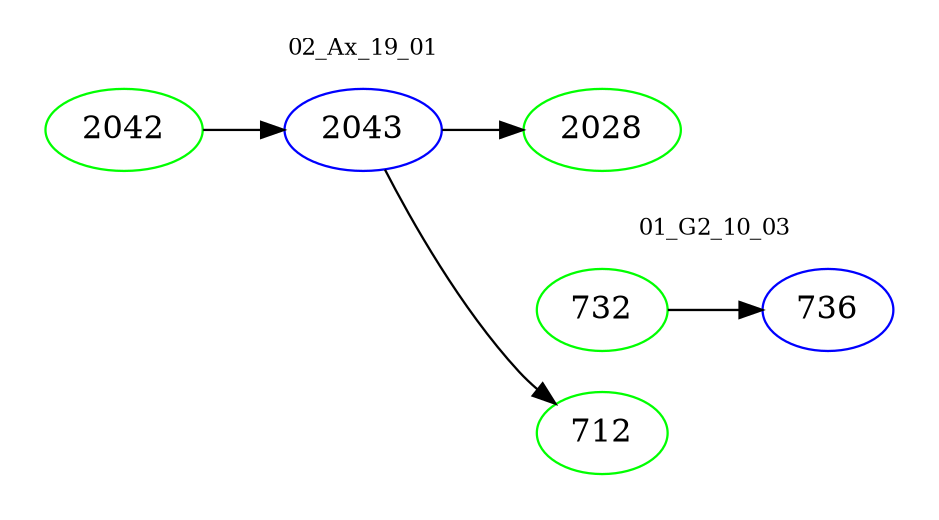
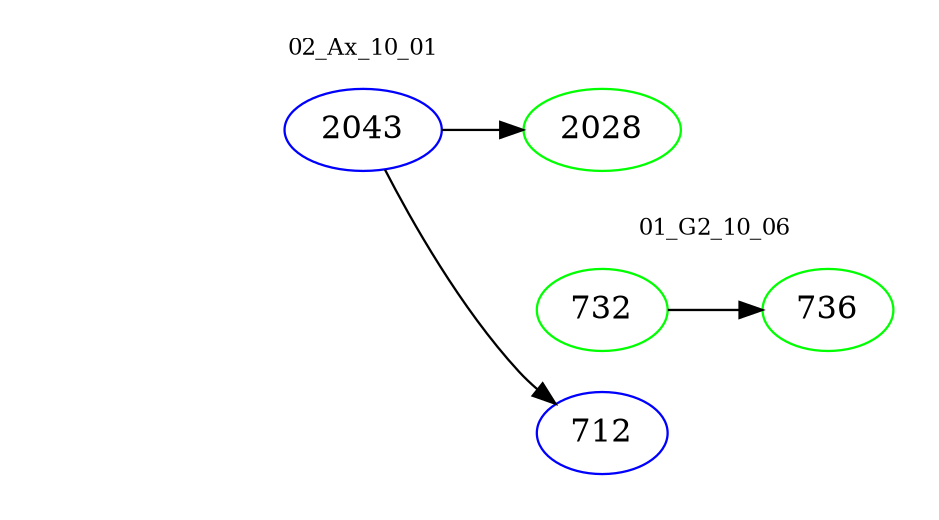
(363, 49) -> (363, 49)
(124, 130) -> none
(715, 229) -> (715, 229)
(828, 310) -> (828, 310)
(602, 433) -> (602, 433)
